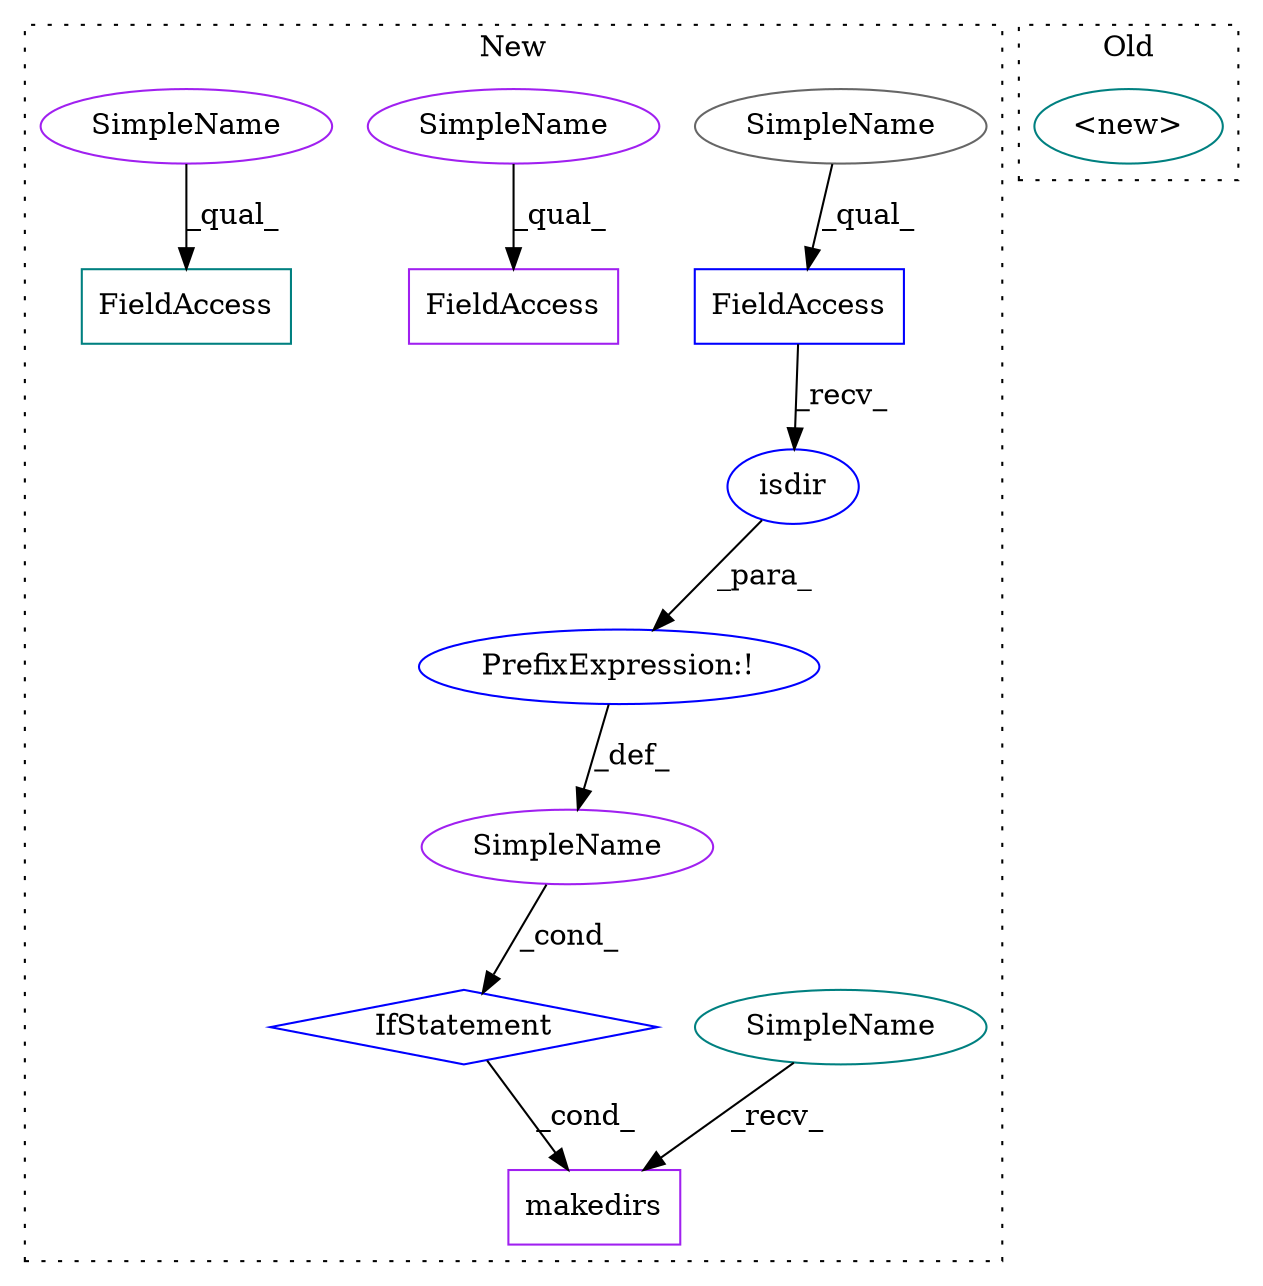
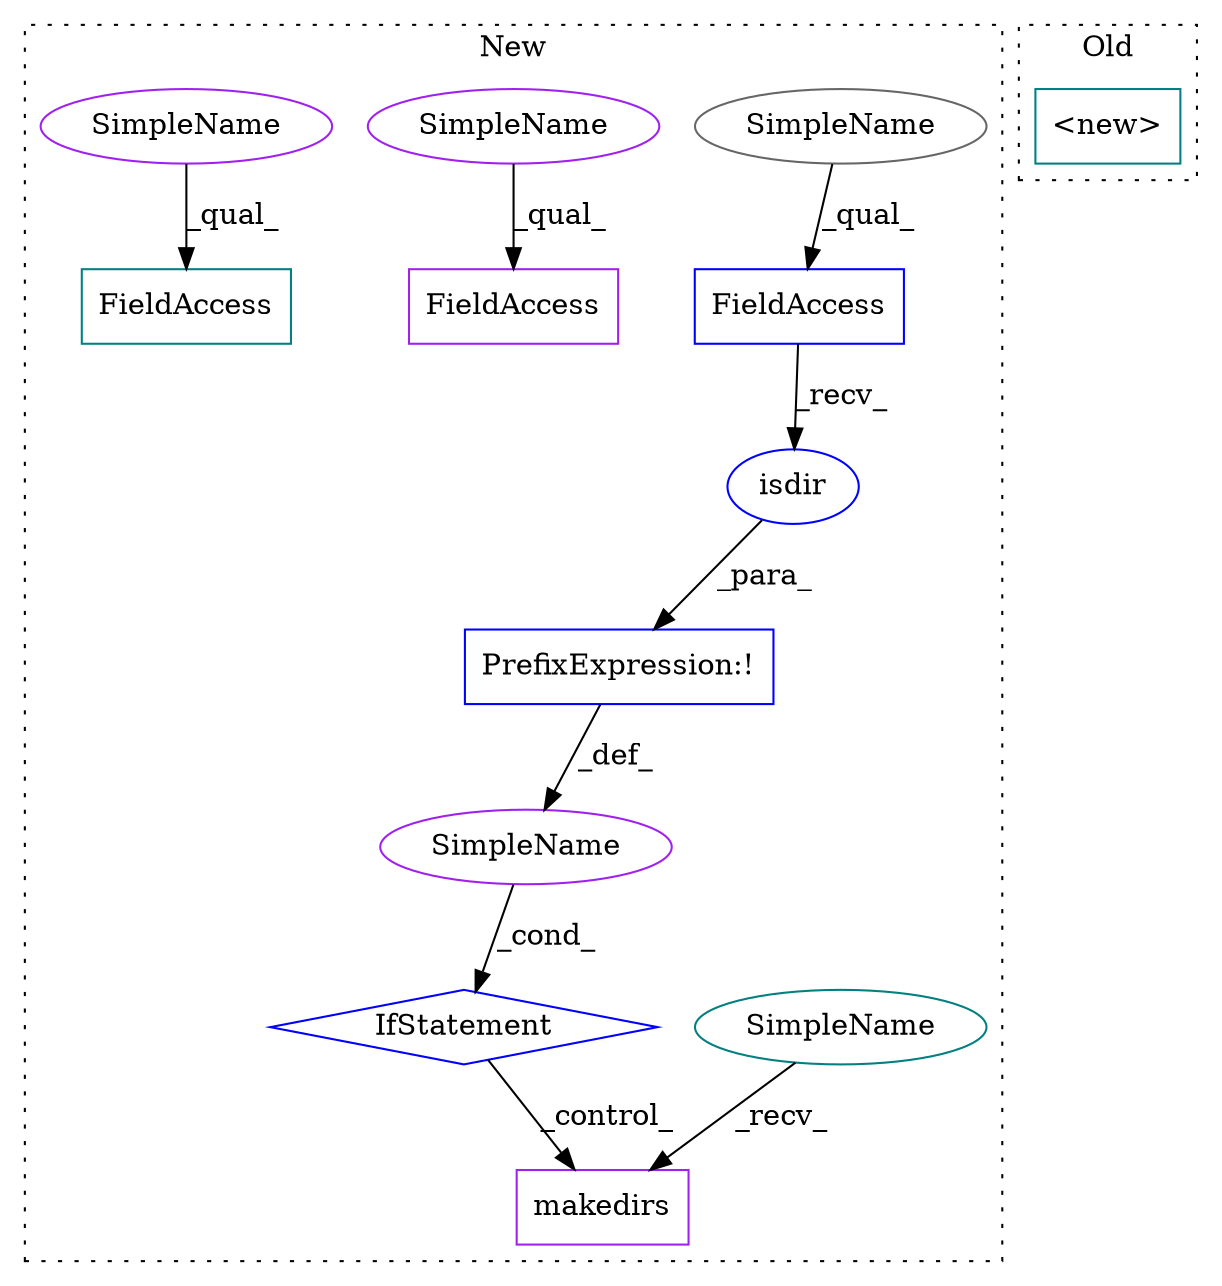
(1129, 126) -> (1108, 126)
(619, 667) -> (619, 667)
(586, 1117) -> (607, 1117)
